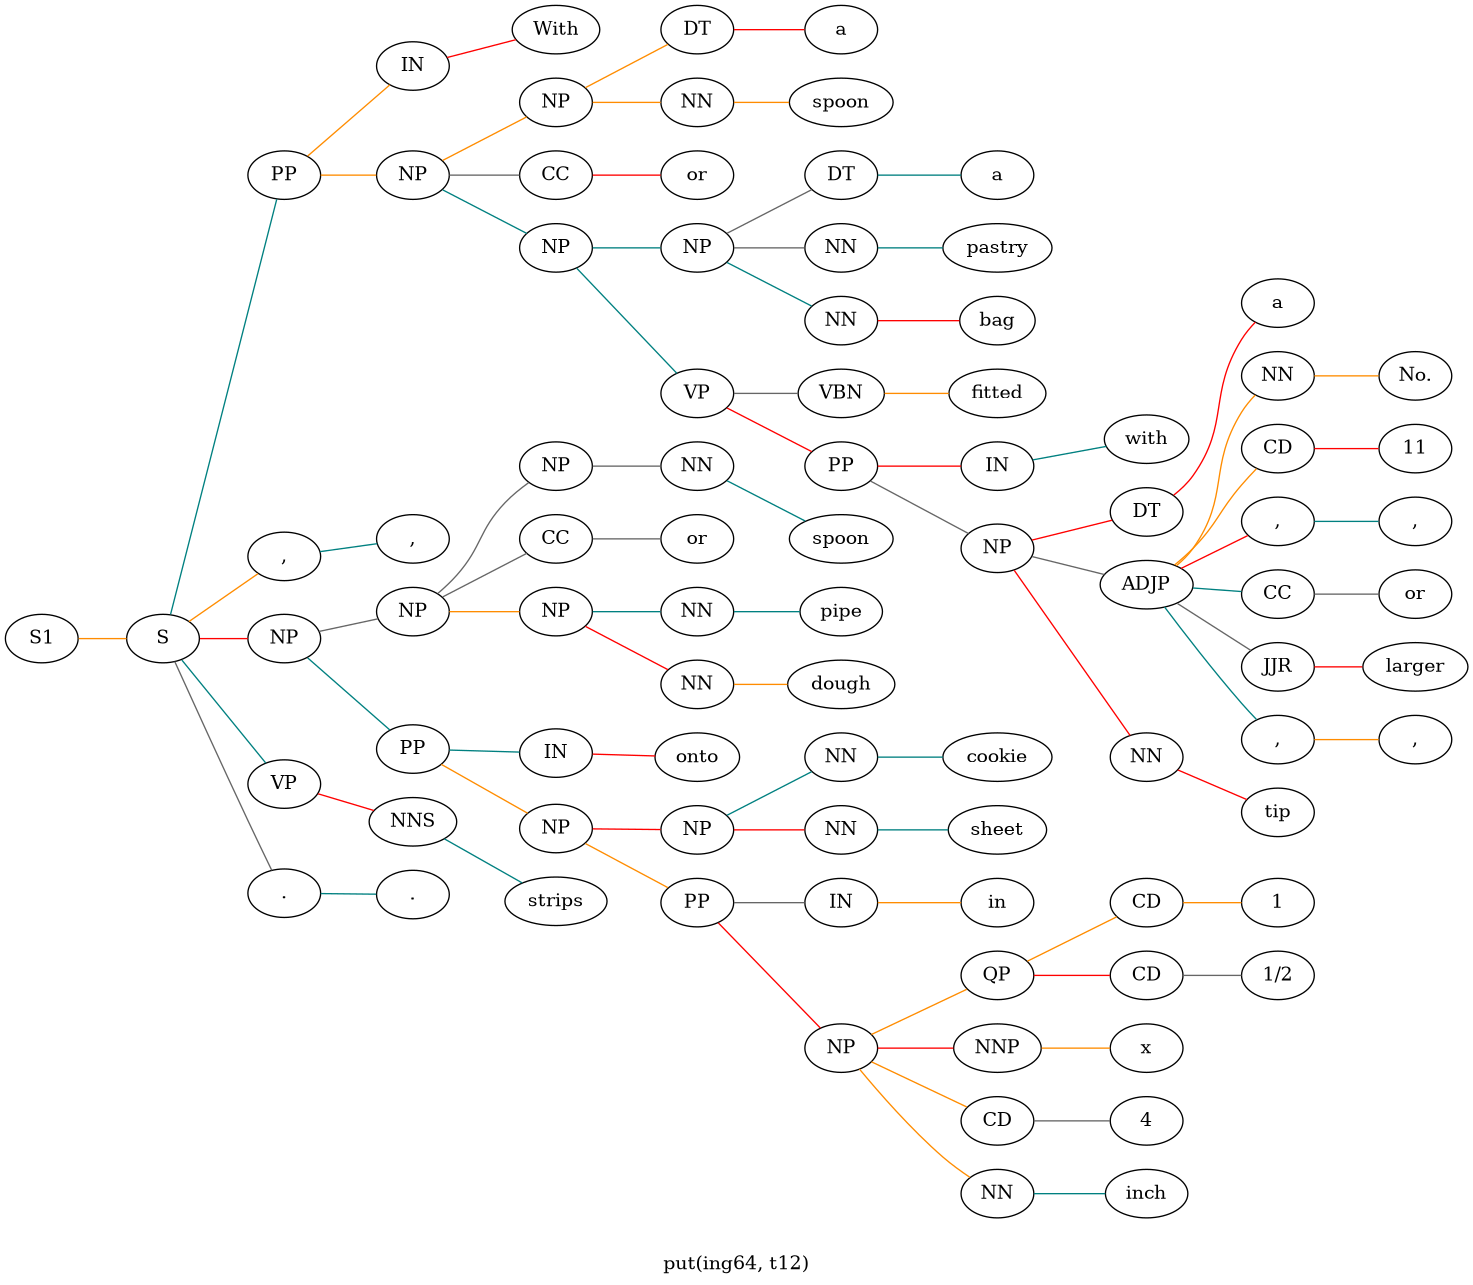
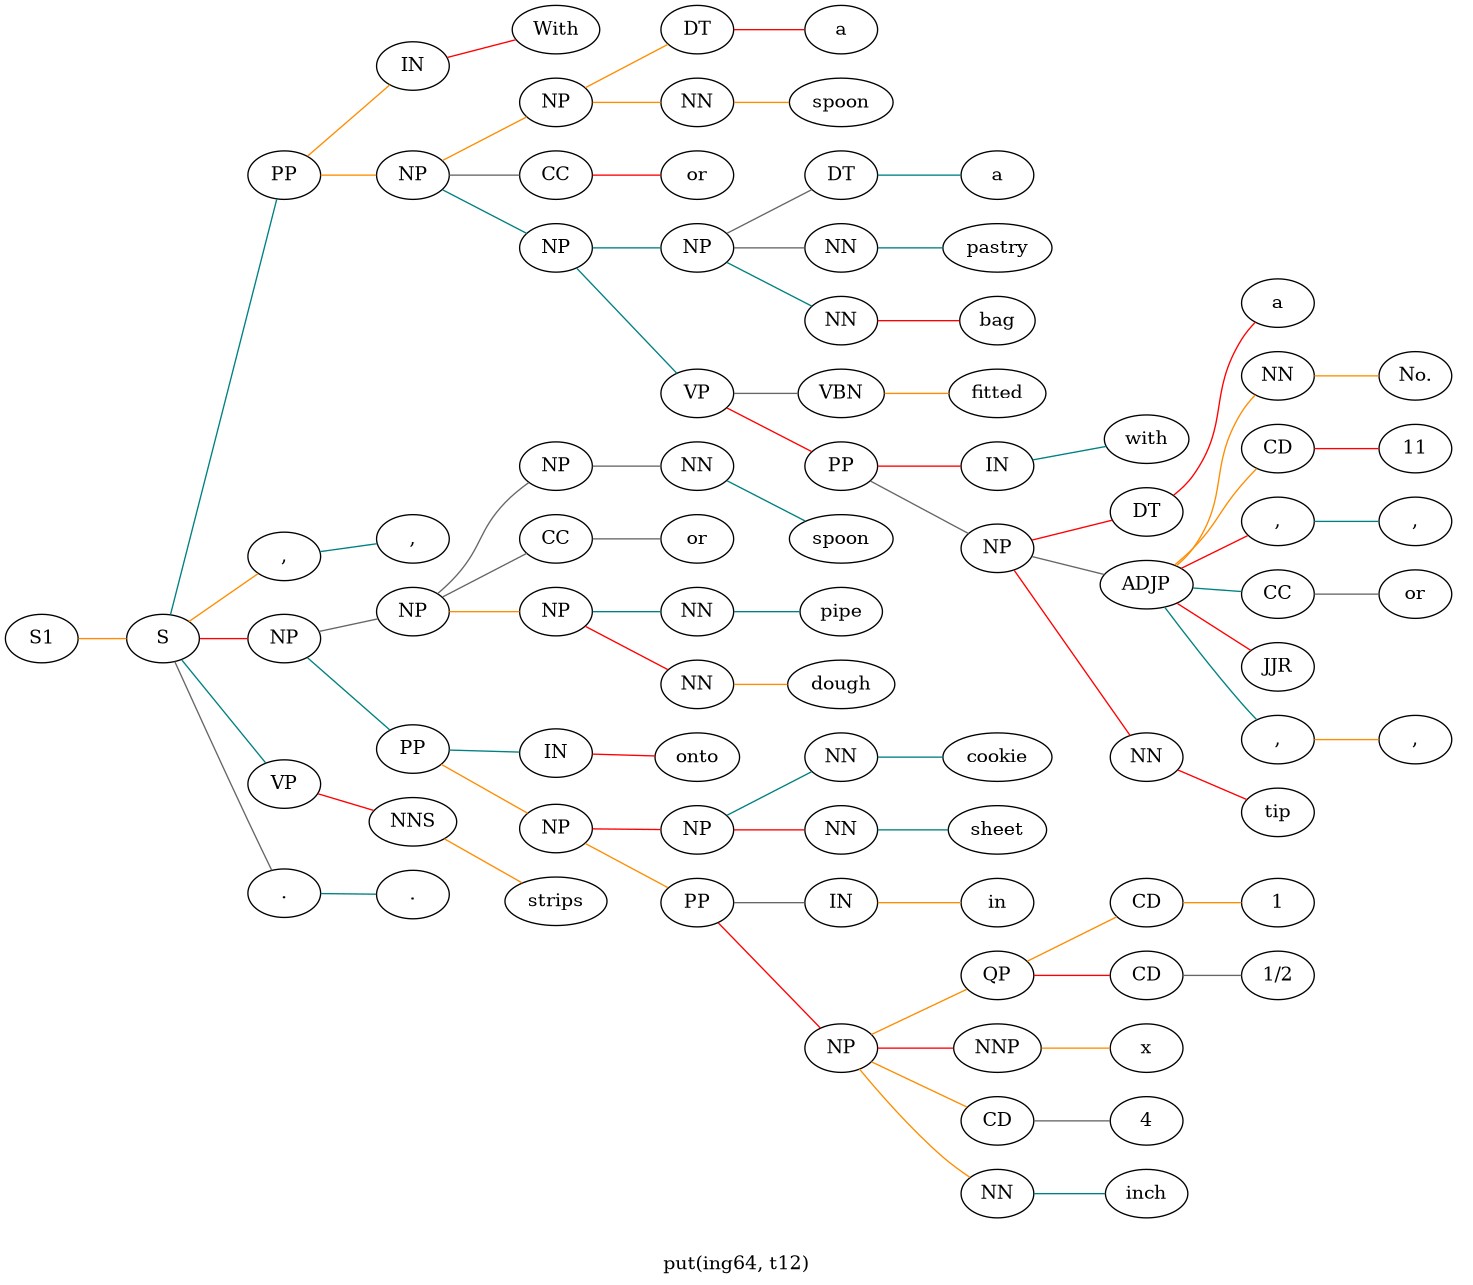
(1214, 627) -> (1214, 627)
(1415, 667) -> none
(483, 861) -> (483, 861)
